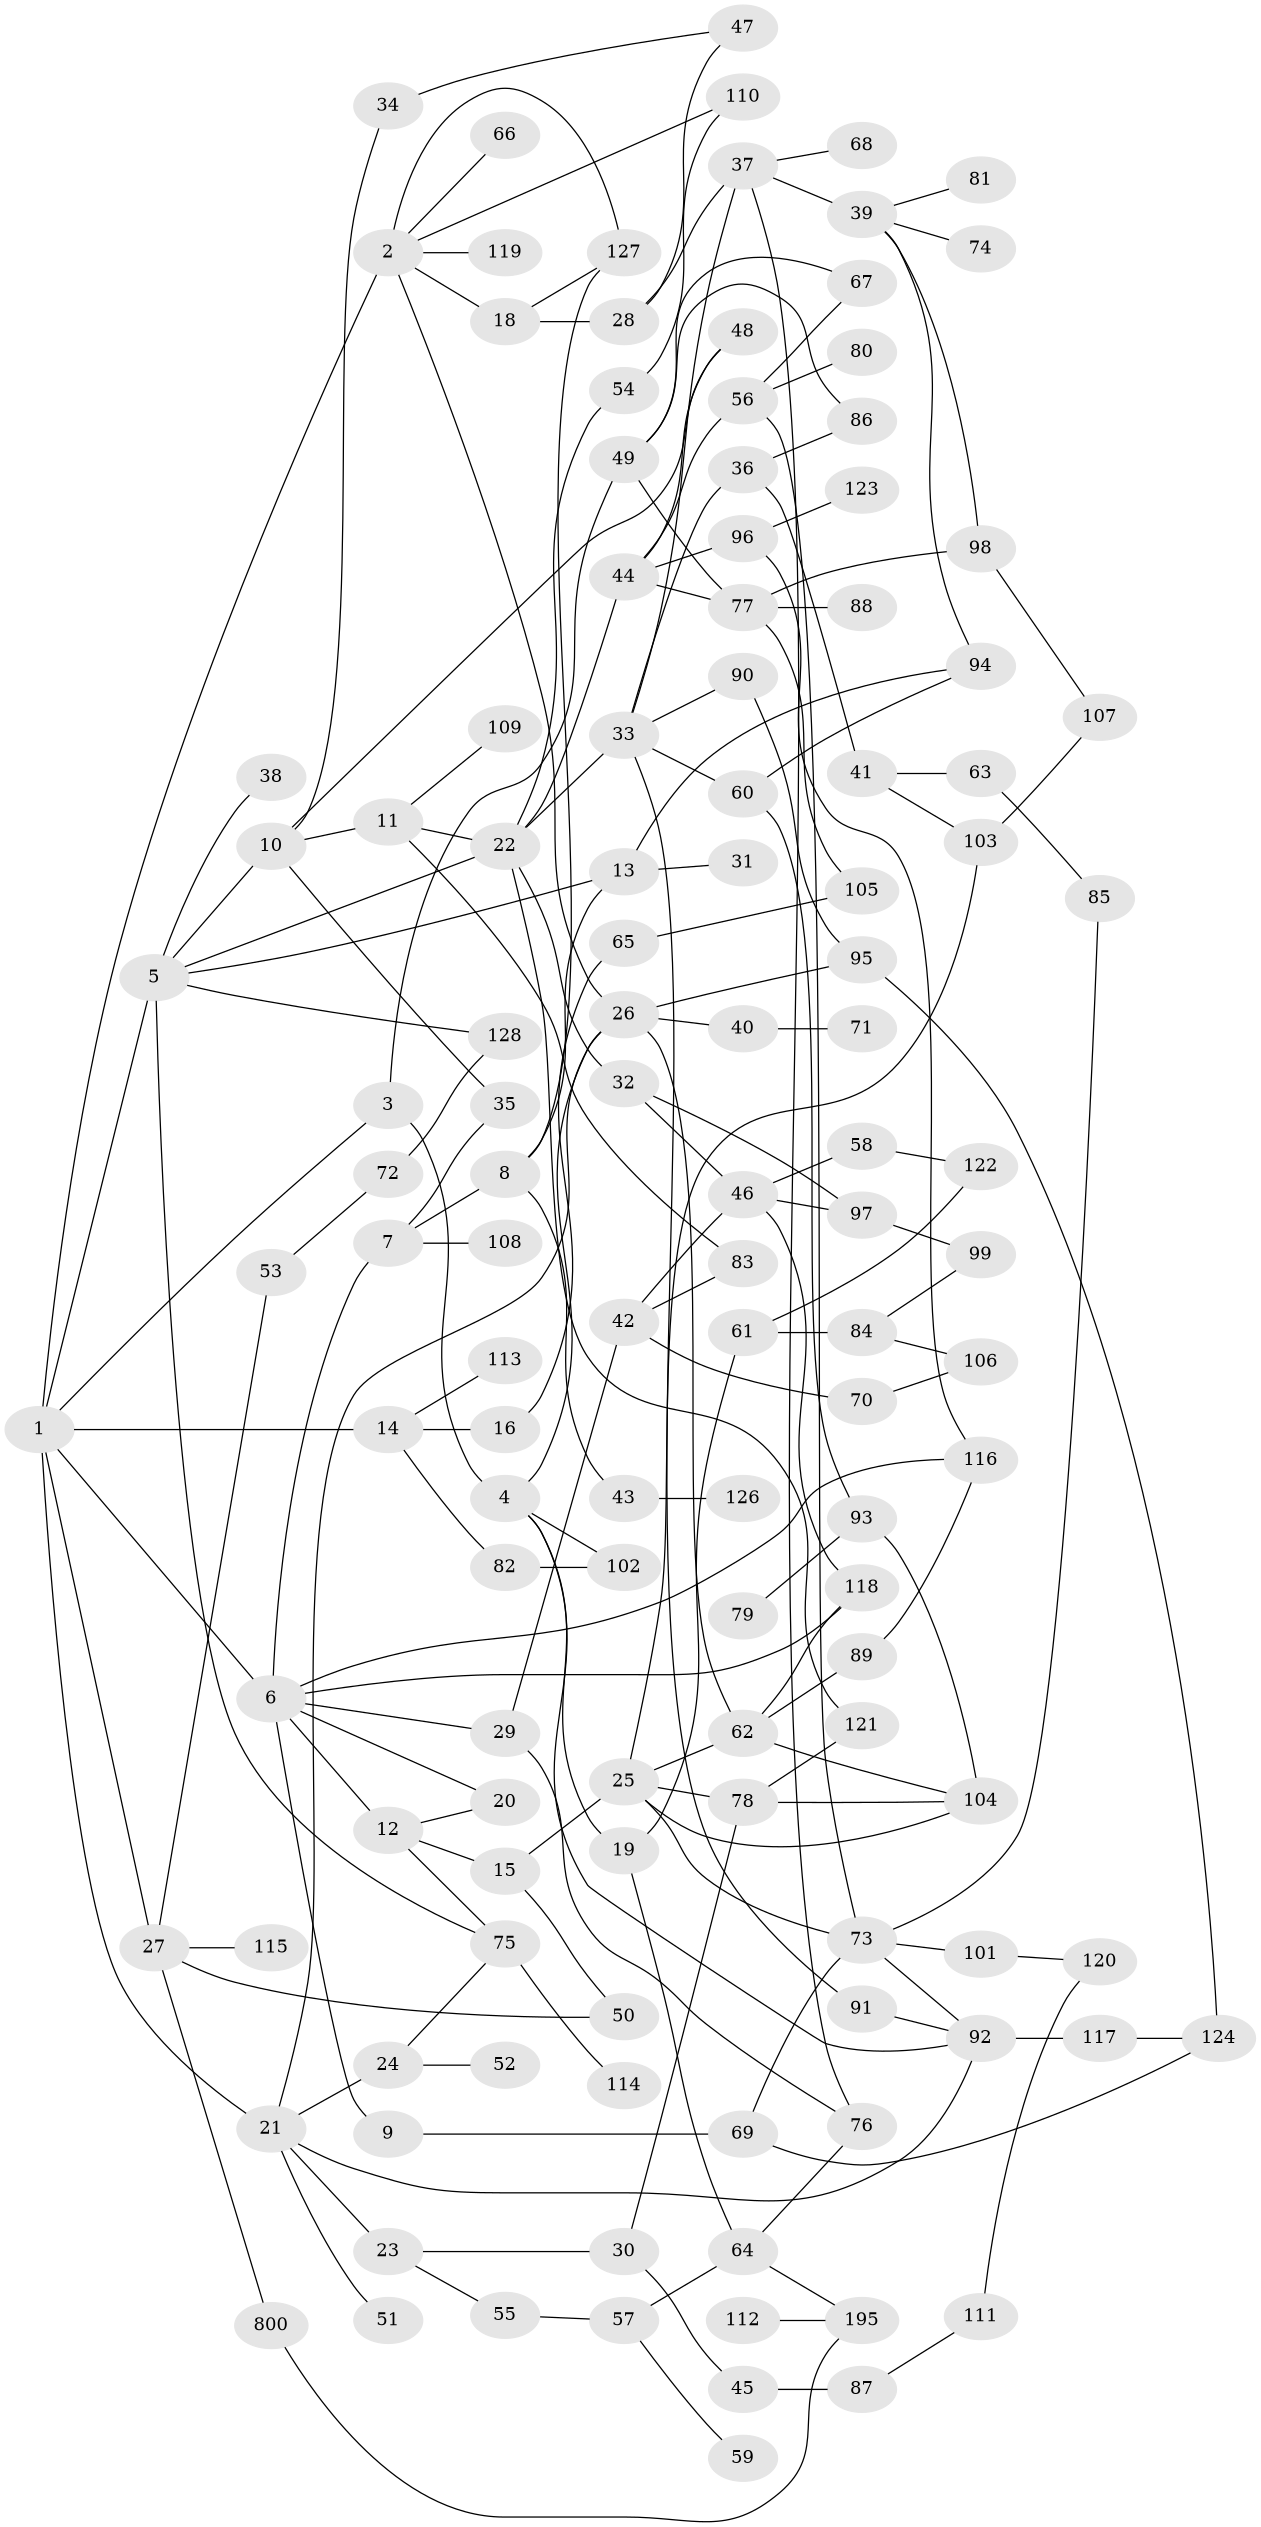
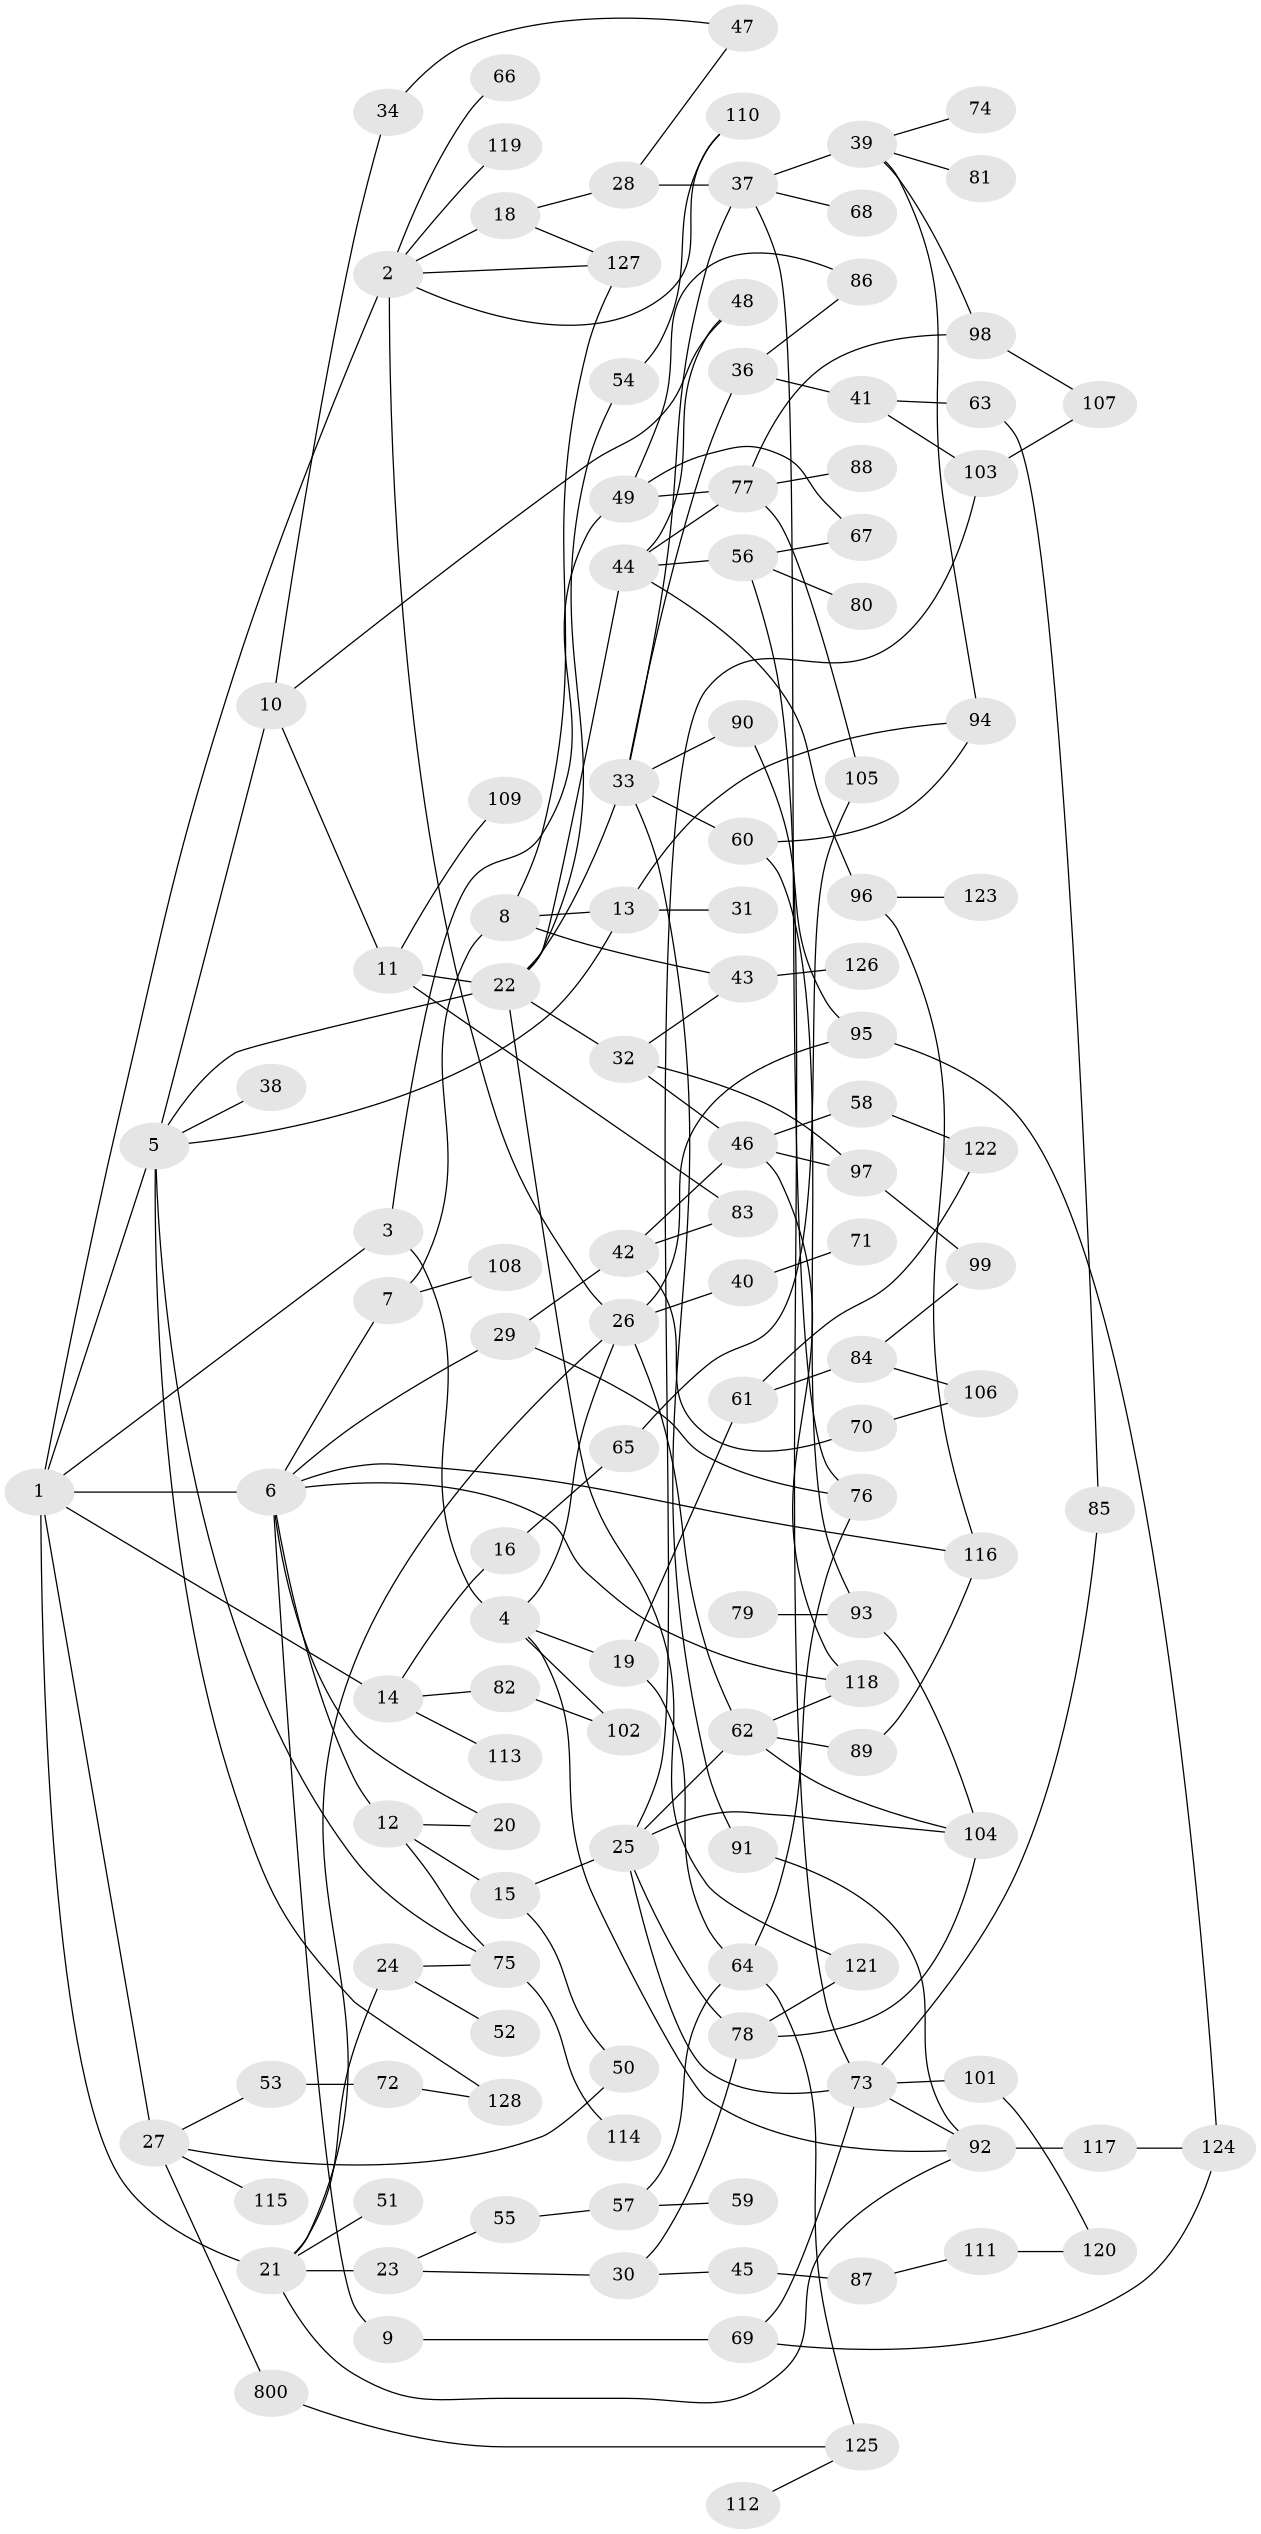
none -> (691, 1014)
(505, 1105) -> none
(862, 2320) -> (862, 2447)
